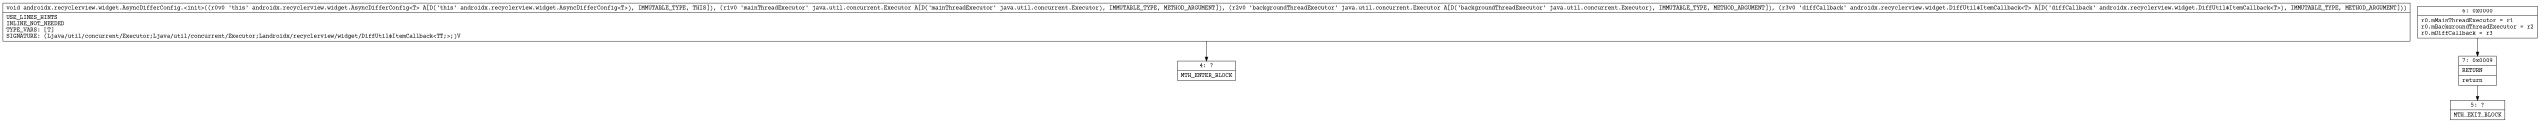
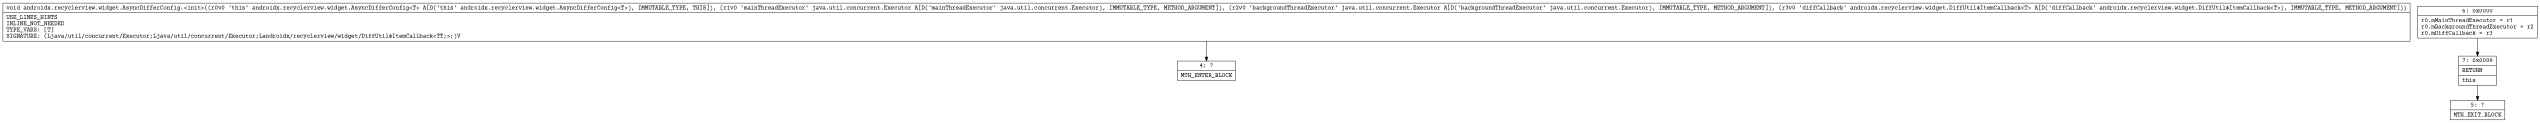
(2472, 80) -> (2469, 80)
